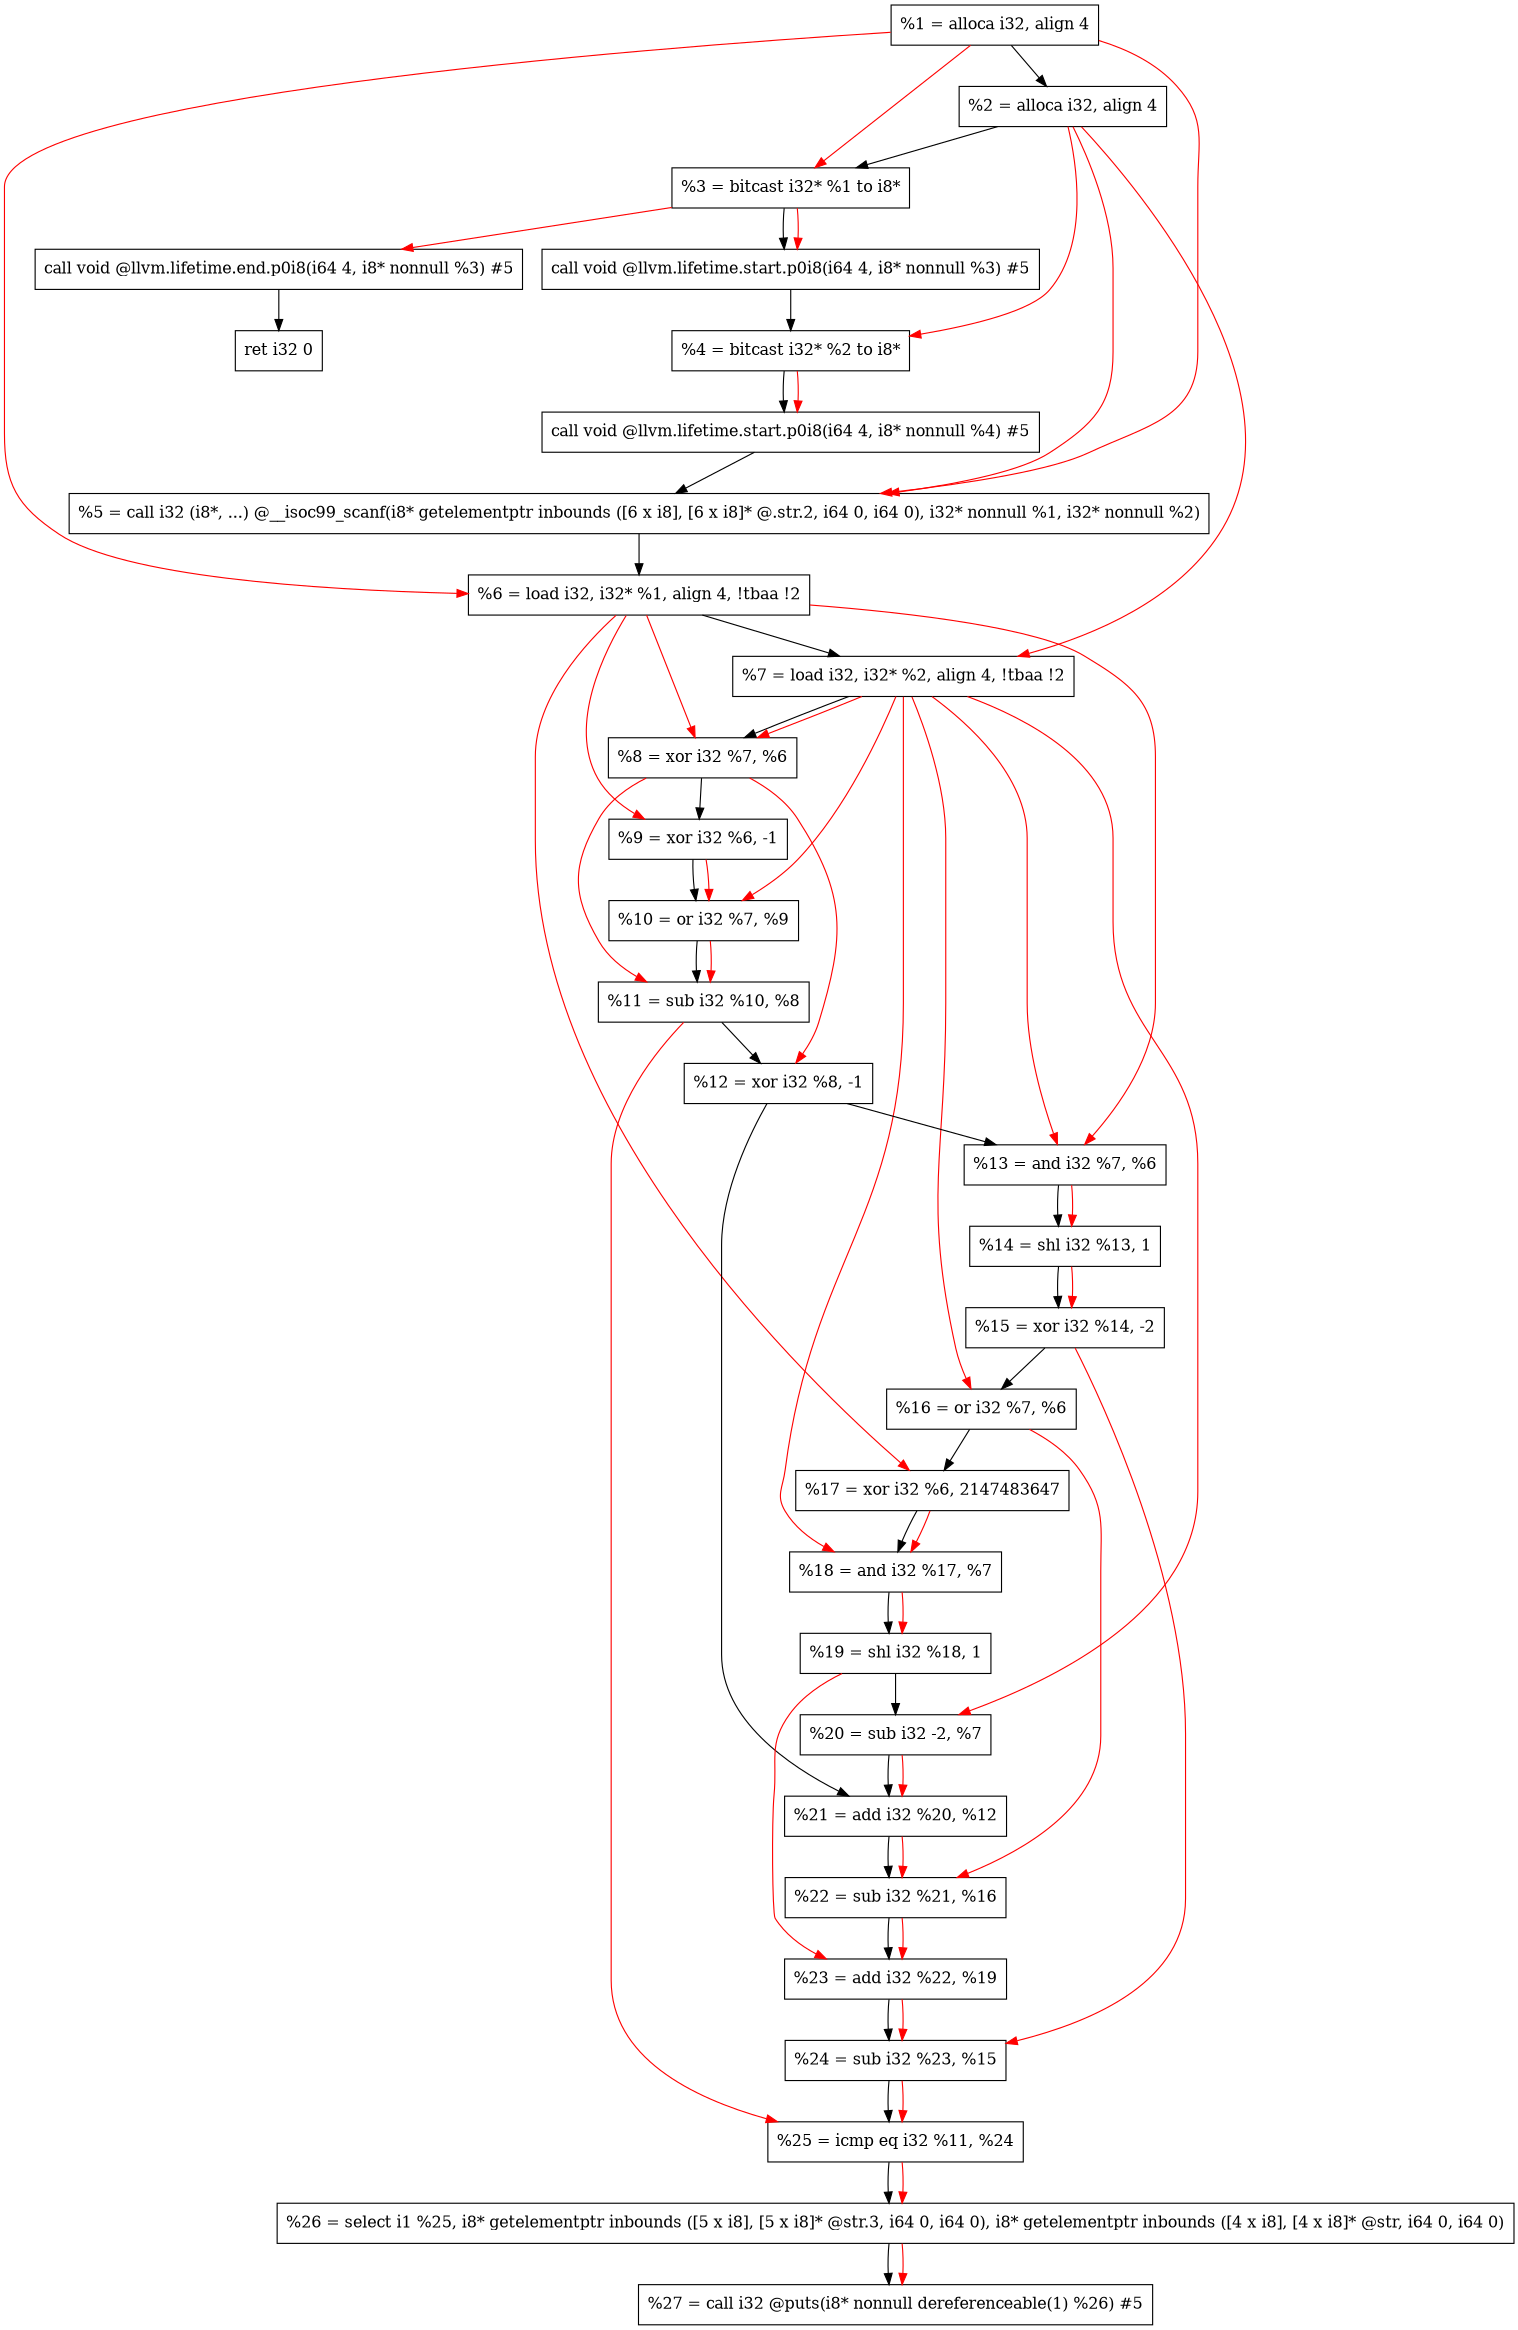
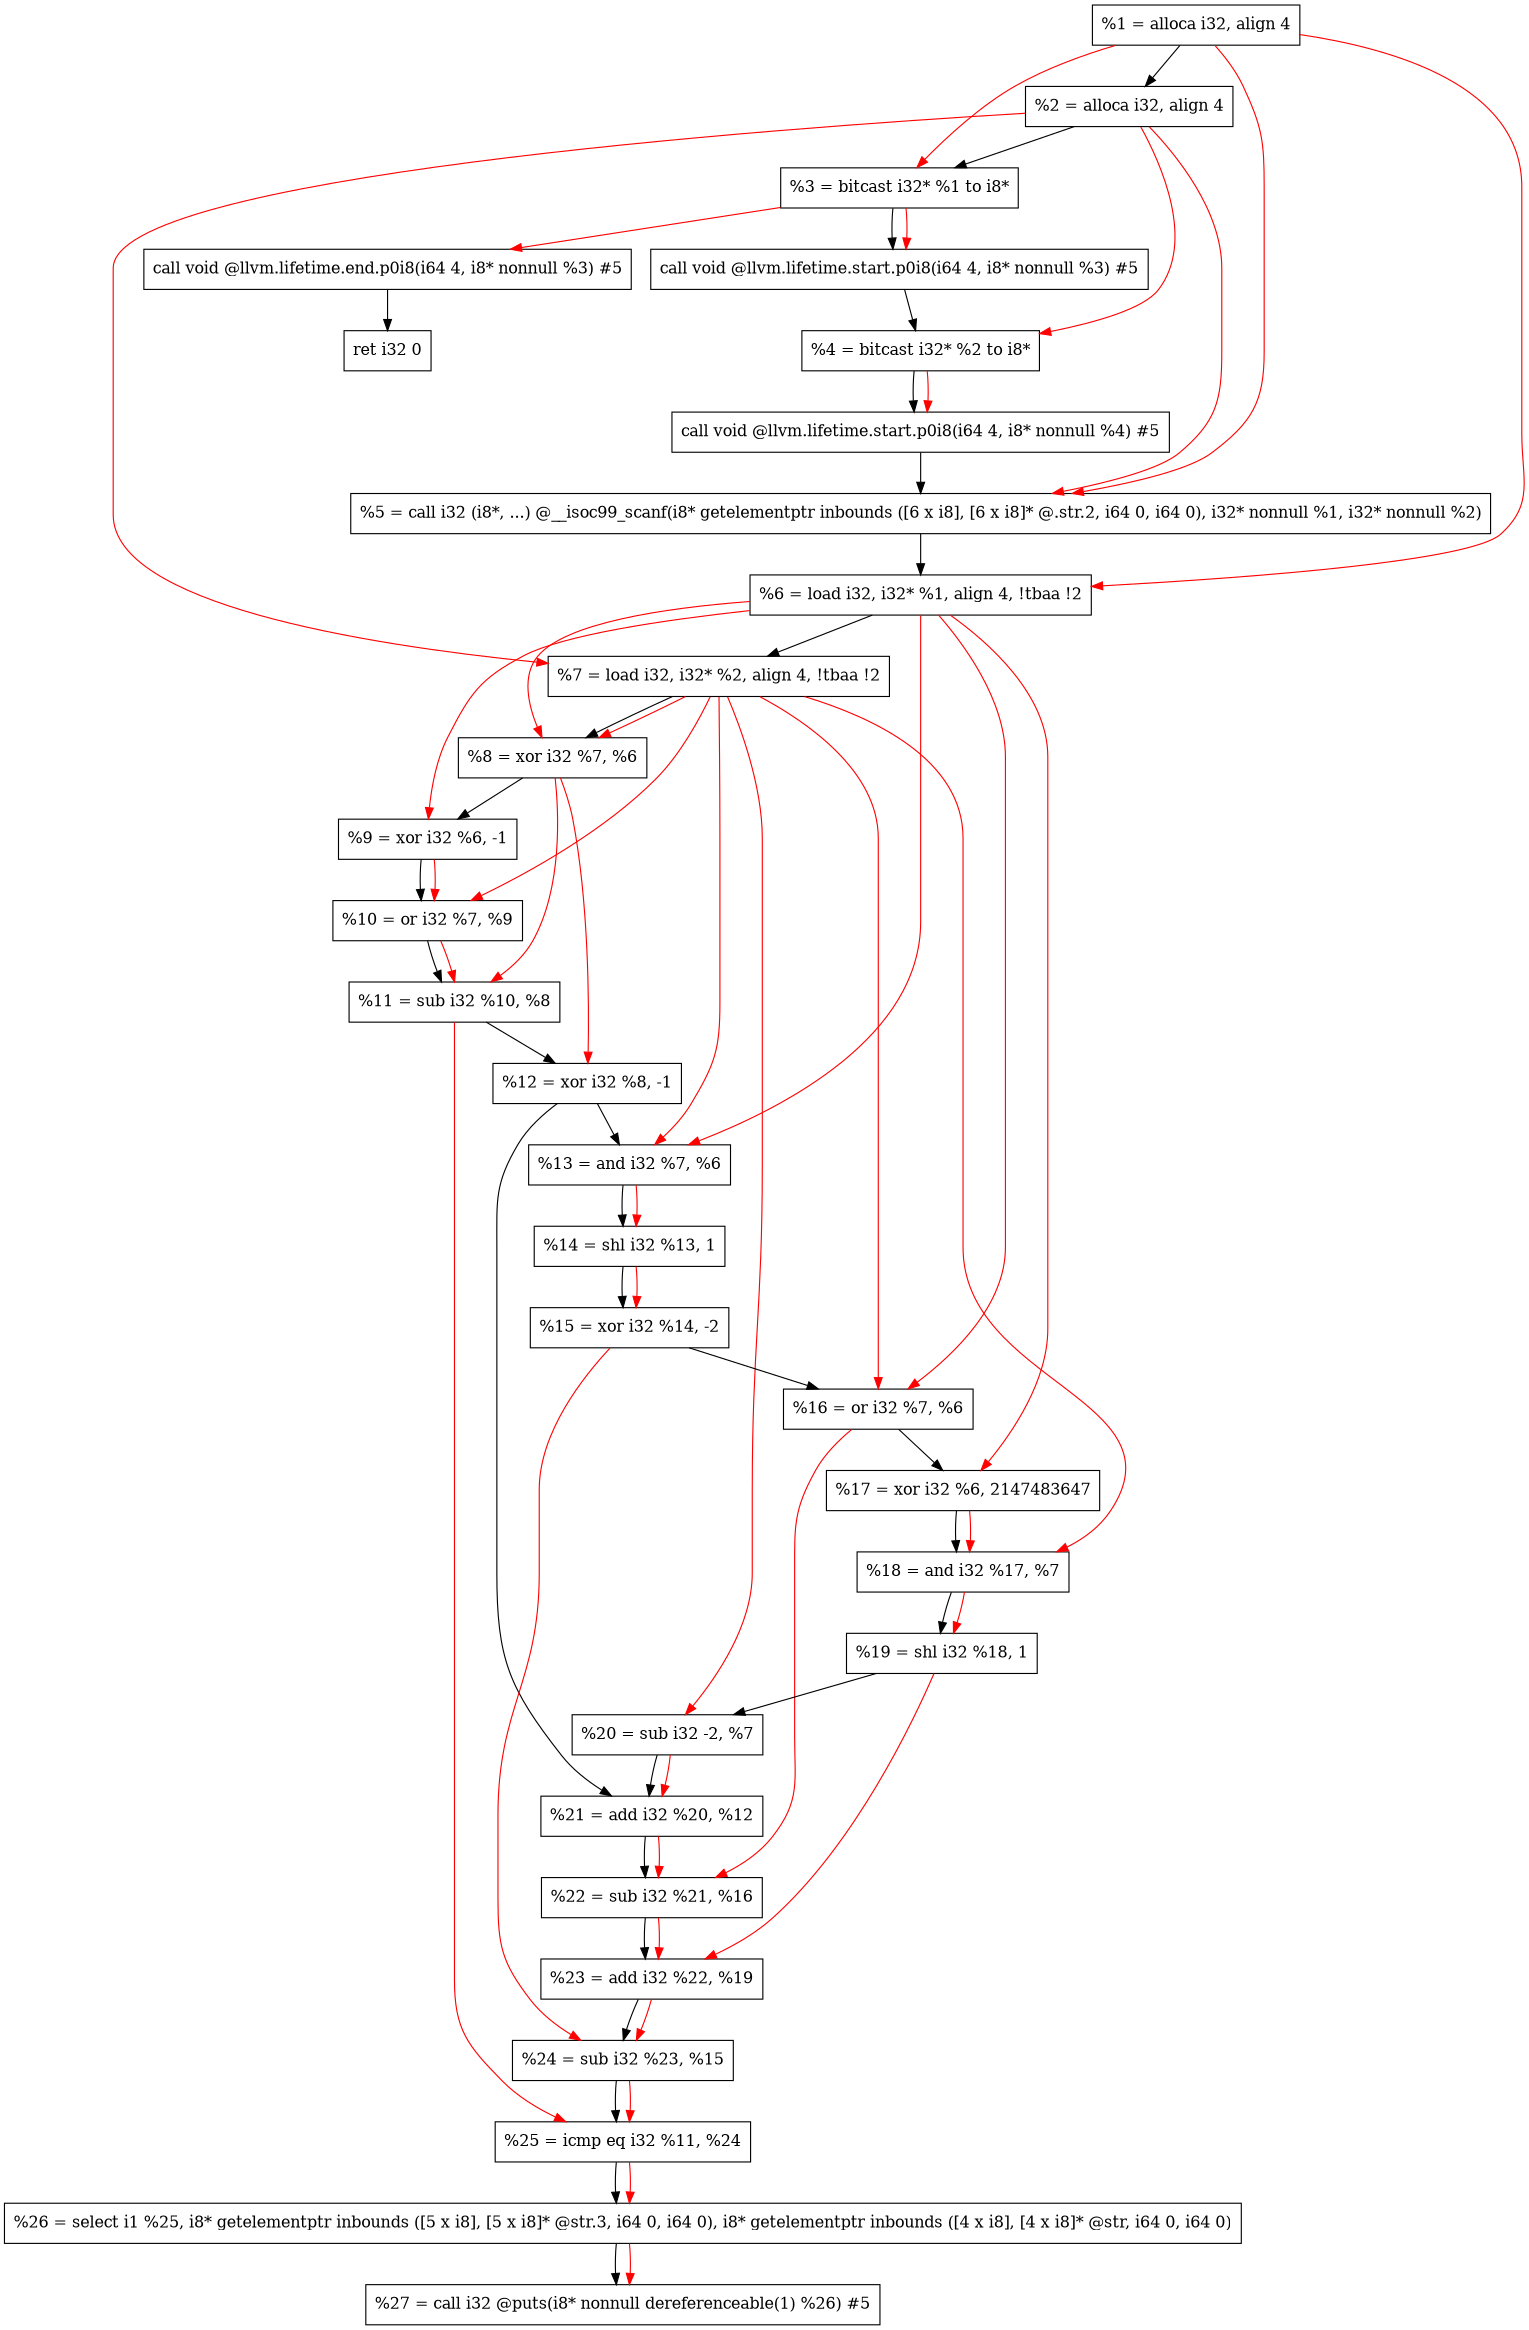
none -> (1005, 1006)
